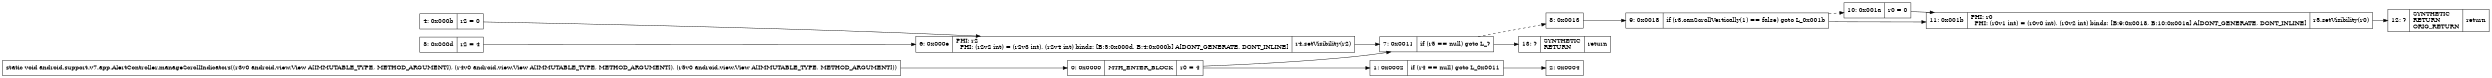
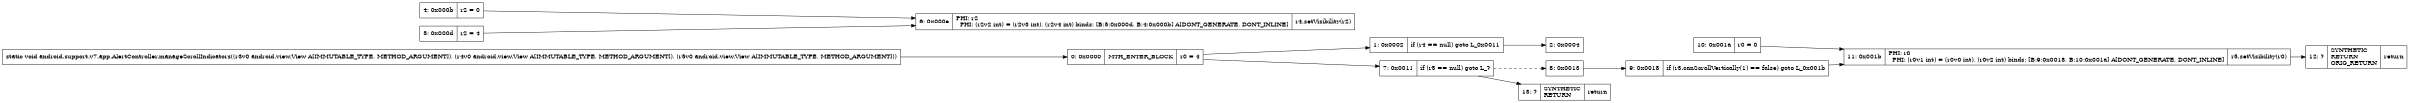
(1834, 13) -> none
(1365, 44) -> none
